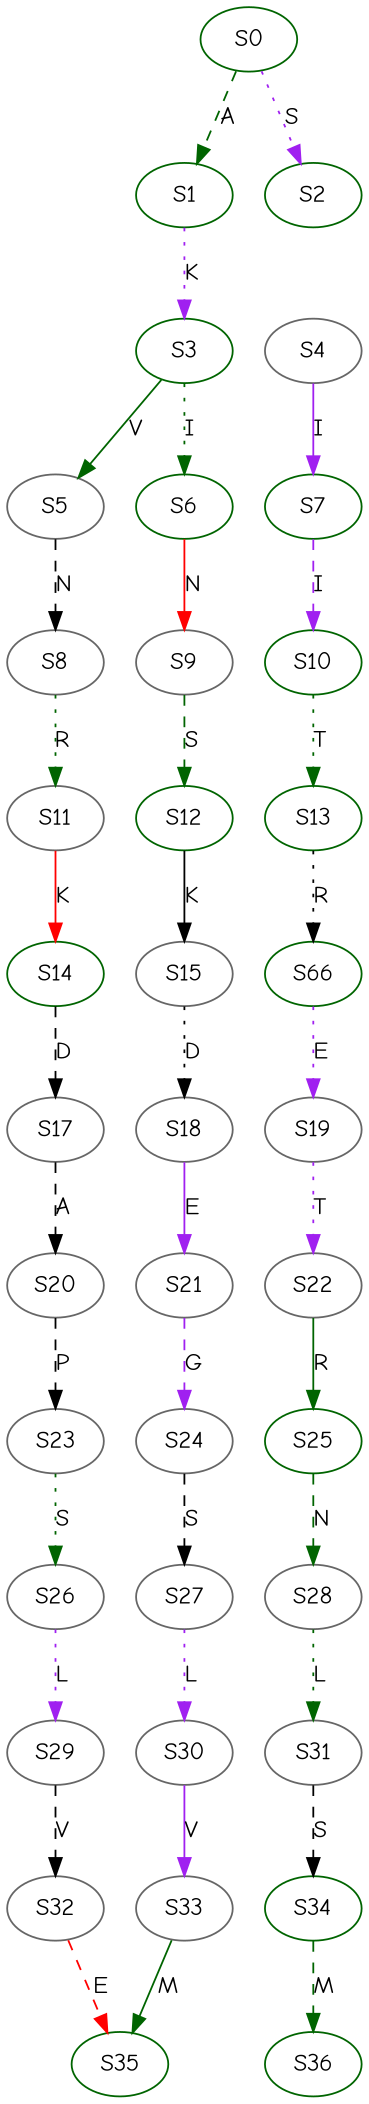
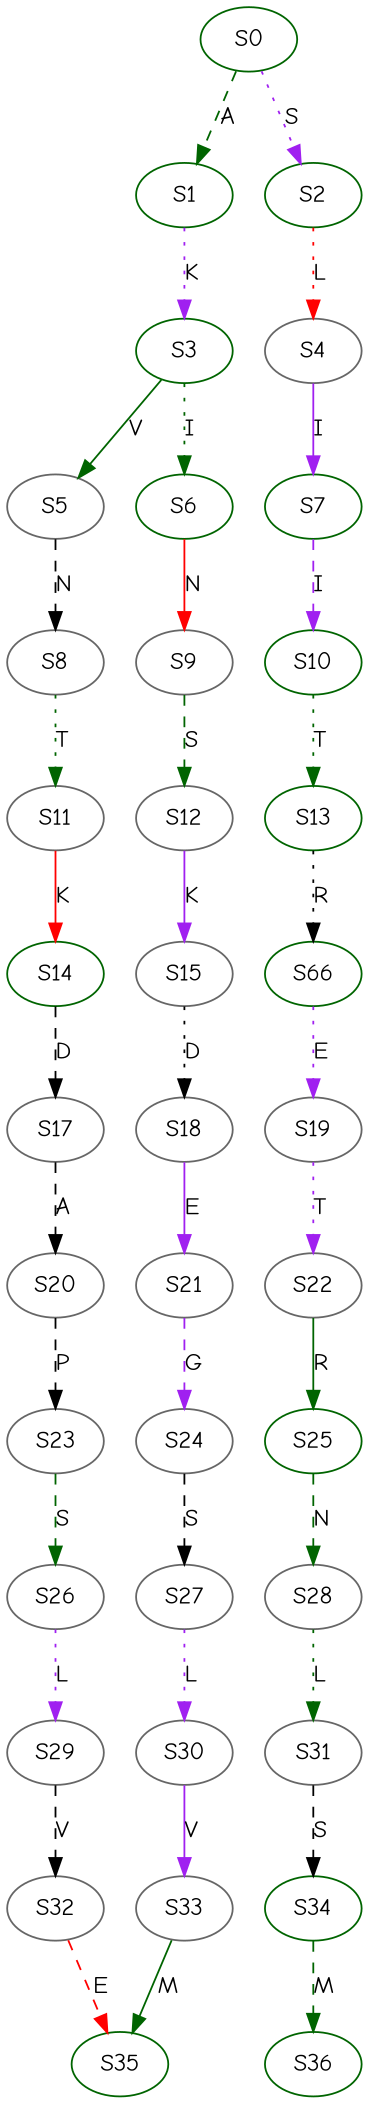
none -> (313, 264)
(63, 740) -> (63, 740)
(184, 818) -> (184, 818)
(184, 887) -> (184, 887)
(55, 1510) -> (55, 1510)
